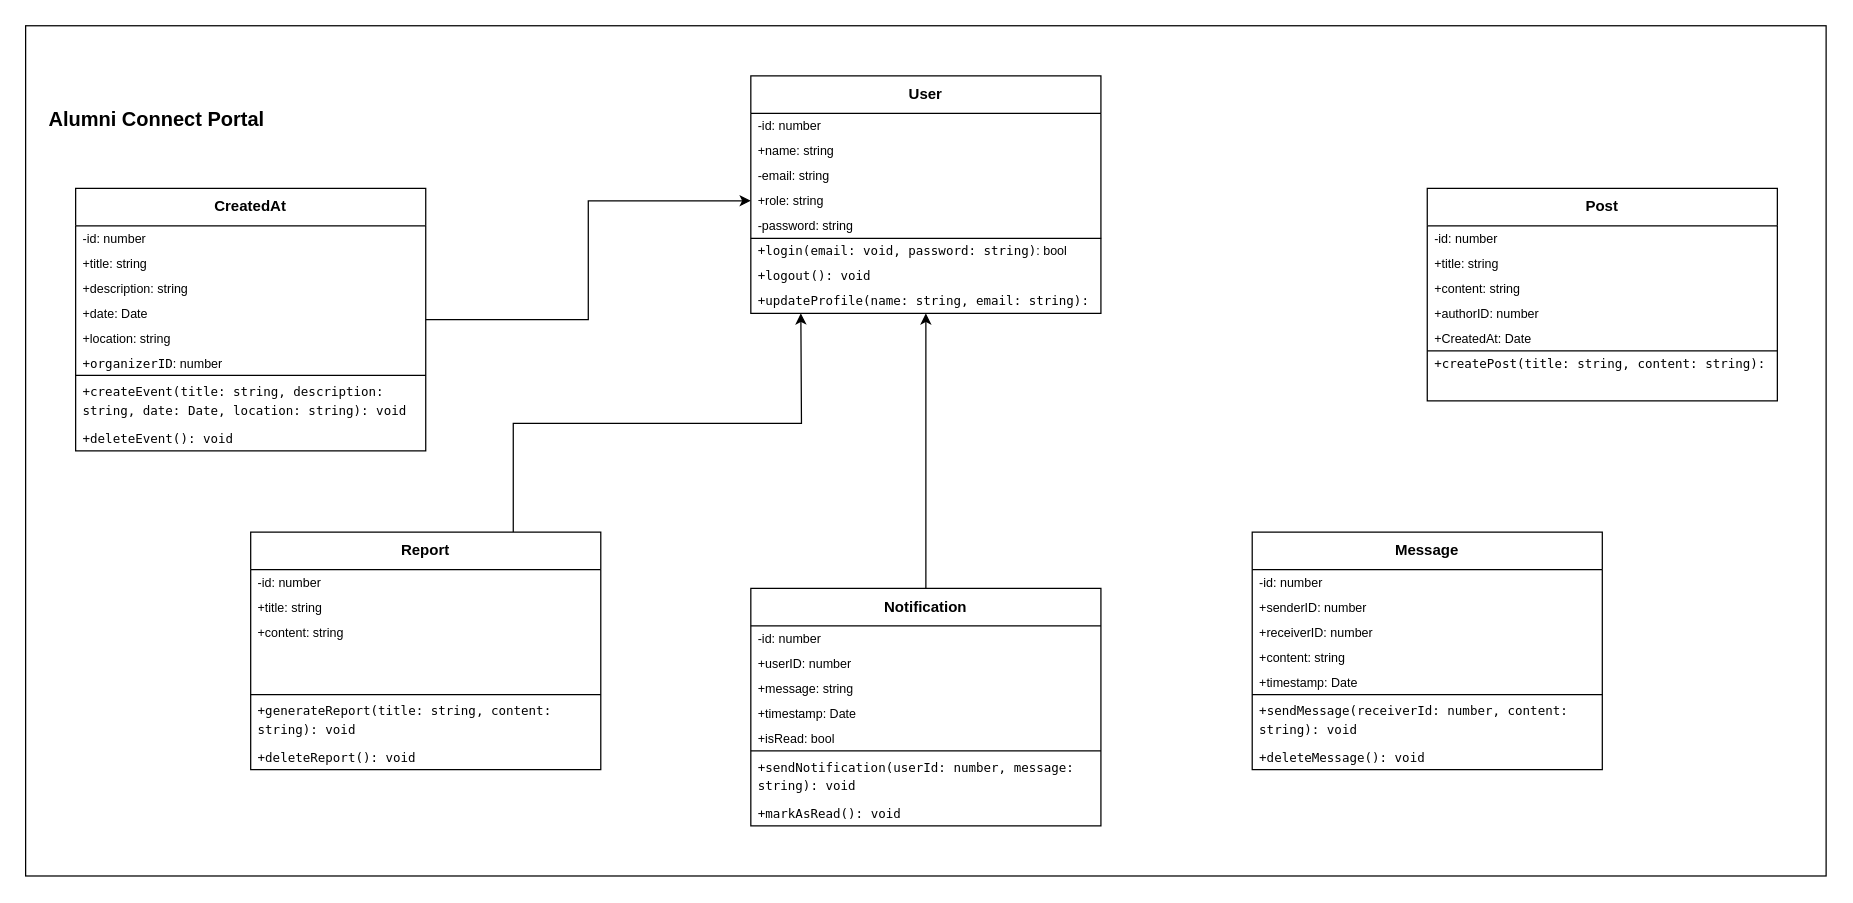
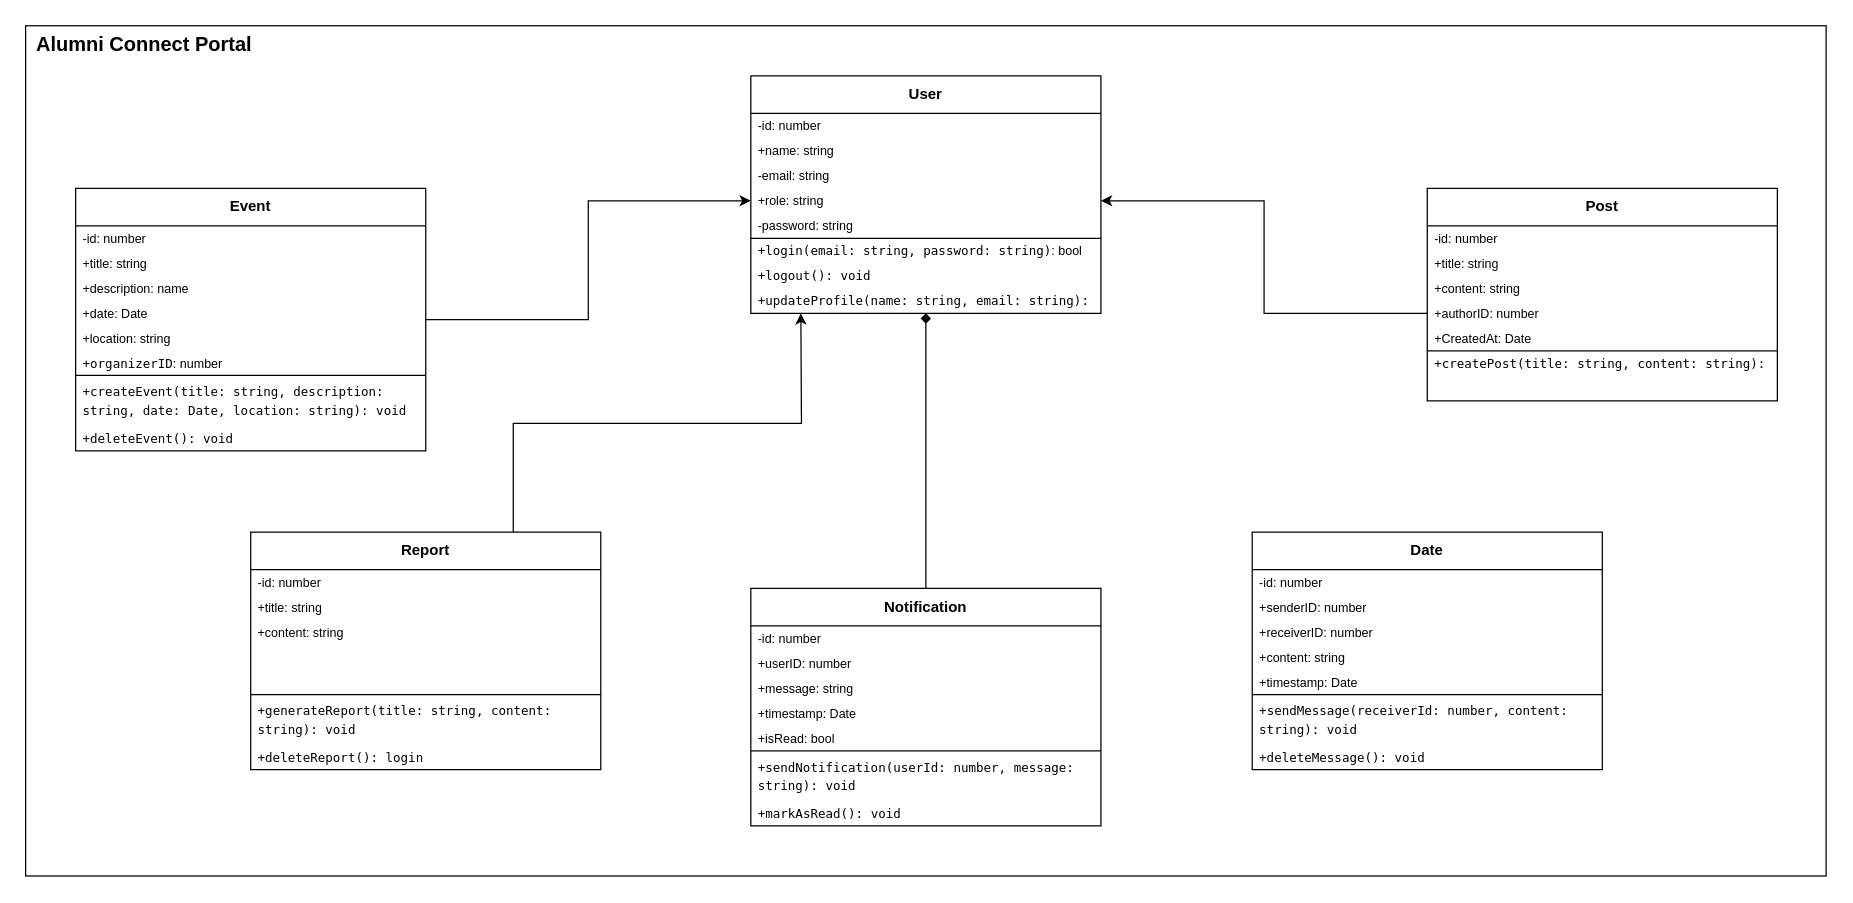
(157, 119) -> (144, 44)
(251, 207) -> (251, 207)
(909, 251) -> (918, 251)
none -> (1264, 260)
(157, 288) -> (151, 288)
(926, 323) -> (926, 324)
(1427, 551) -> (1427, 551)
(339, 757) -> (341, 757)
